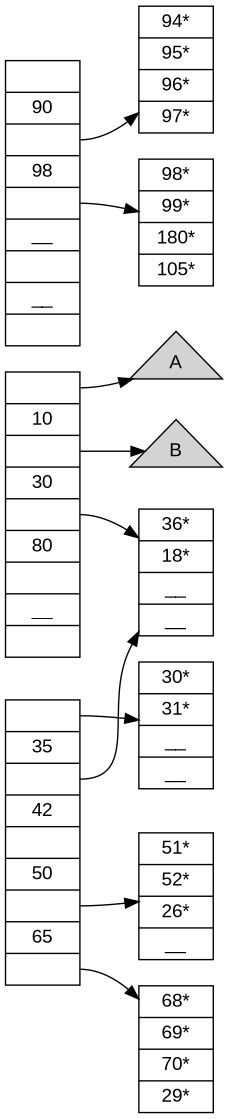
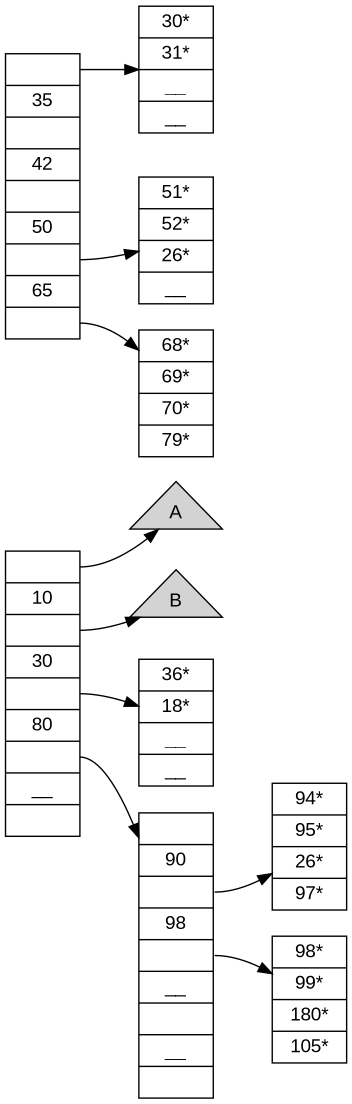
(176, 85) -> (309, 862)
(118, 730) -> none
none -> (113, 785)
(176, 1096) -> (176, 440)
